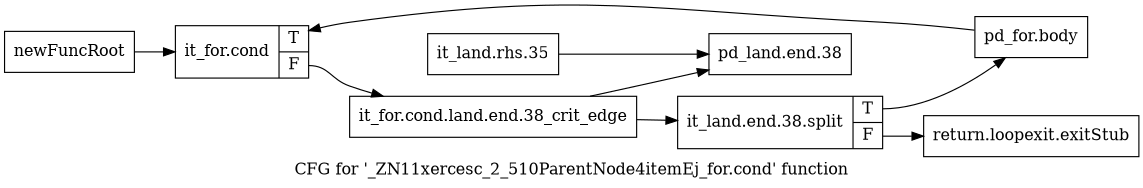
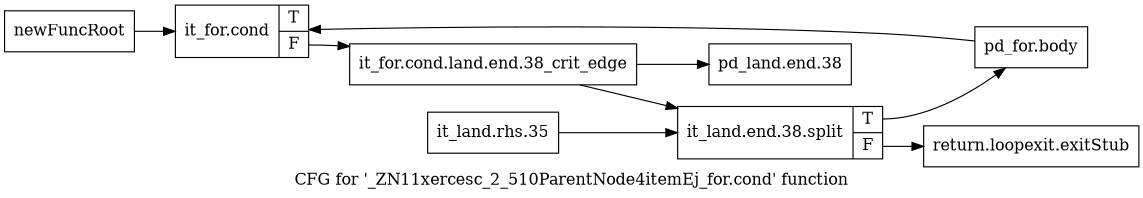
(628, 54) -> (612, 133)
